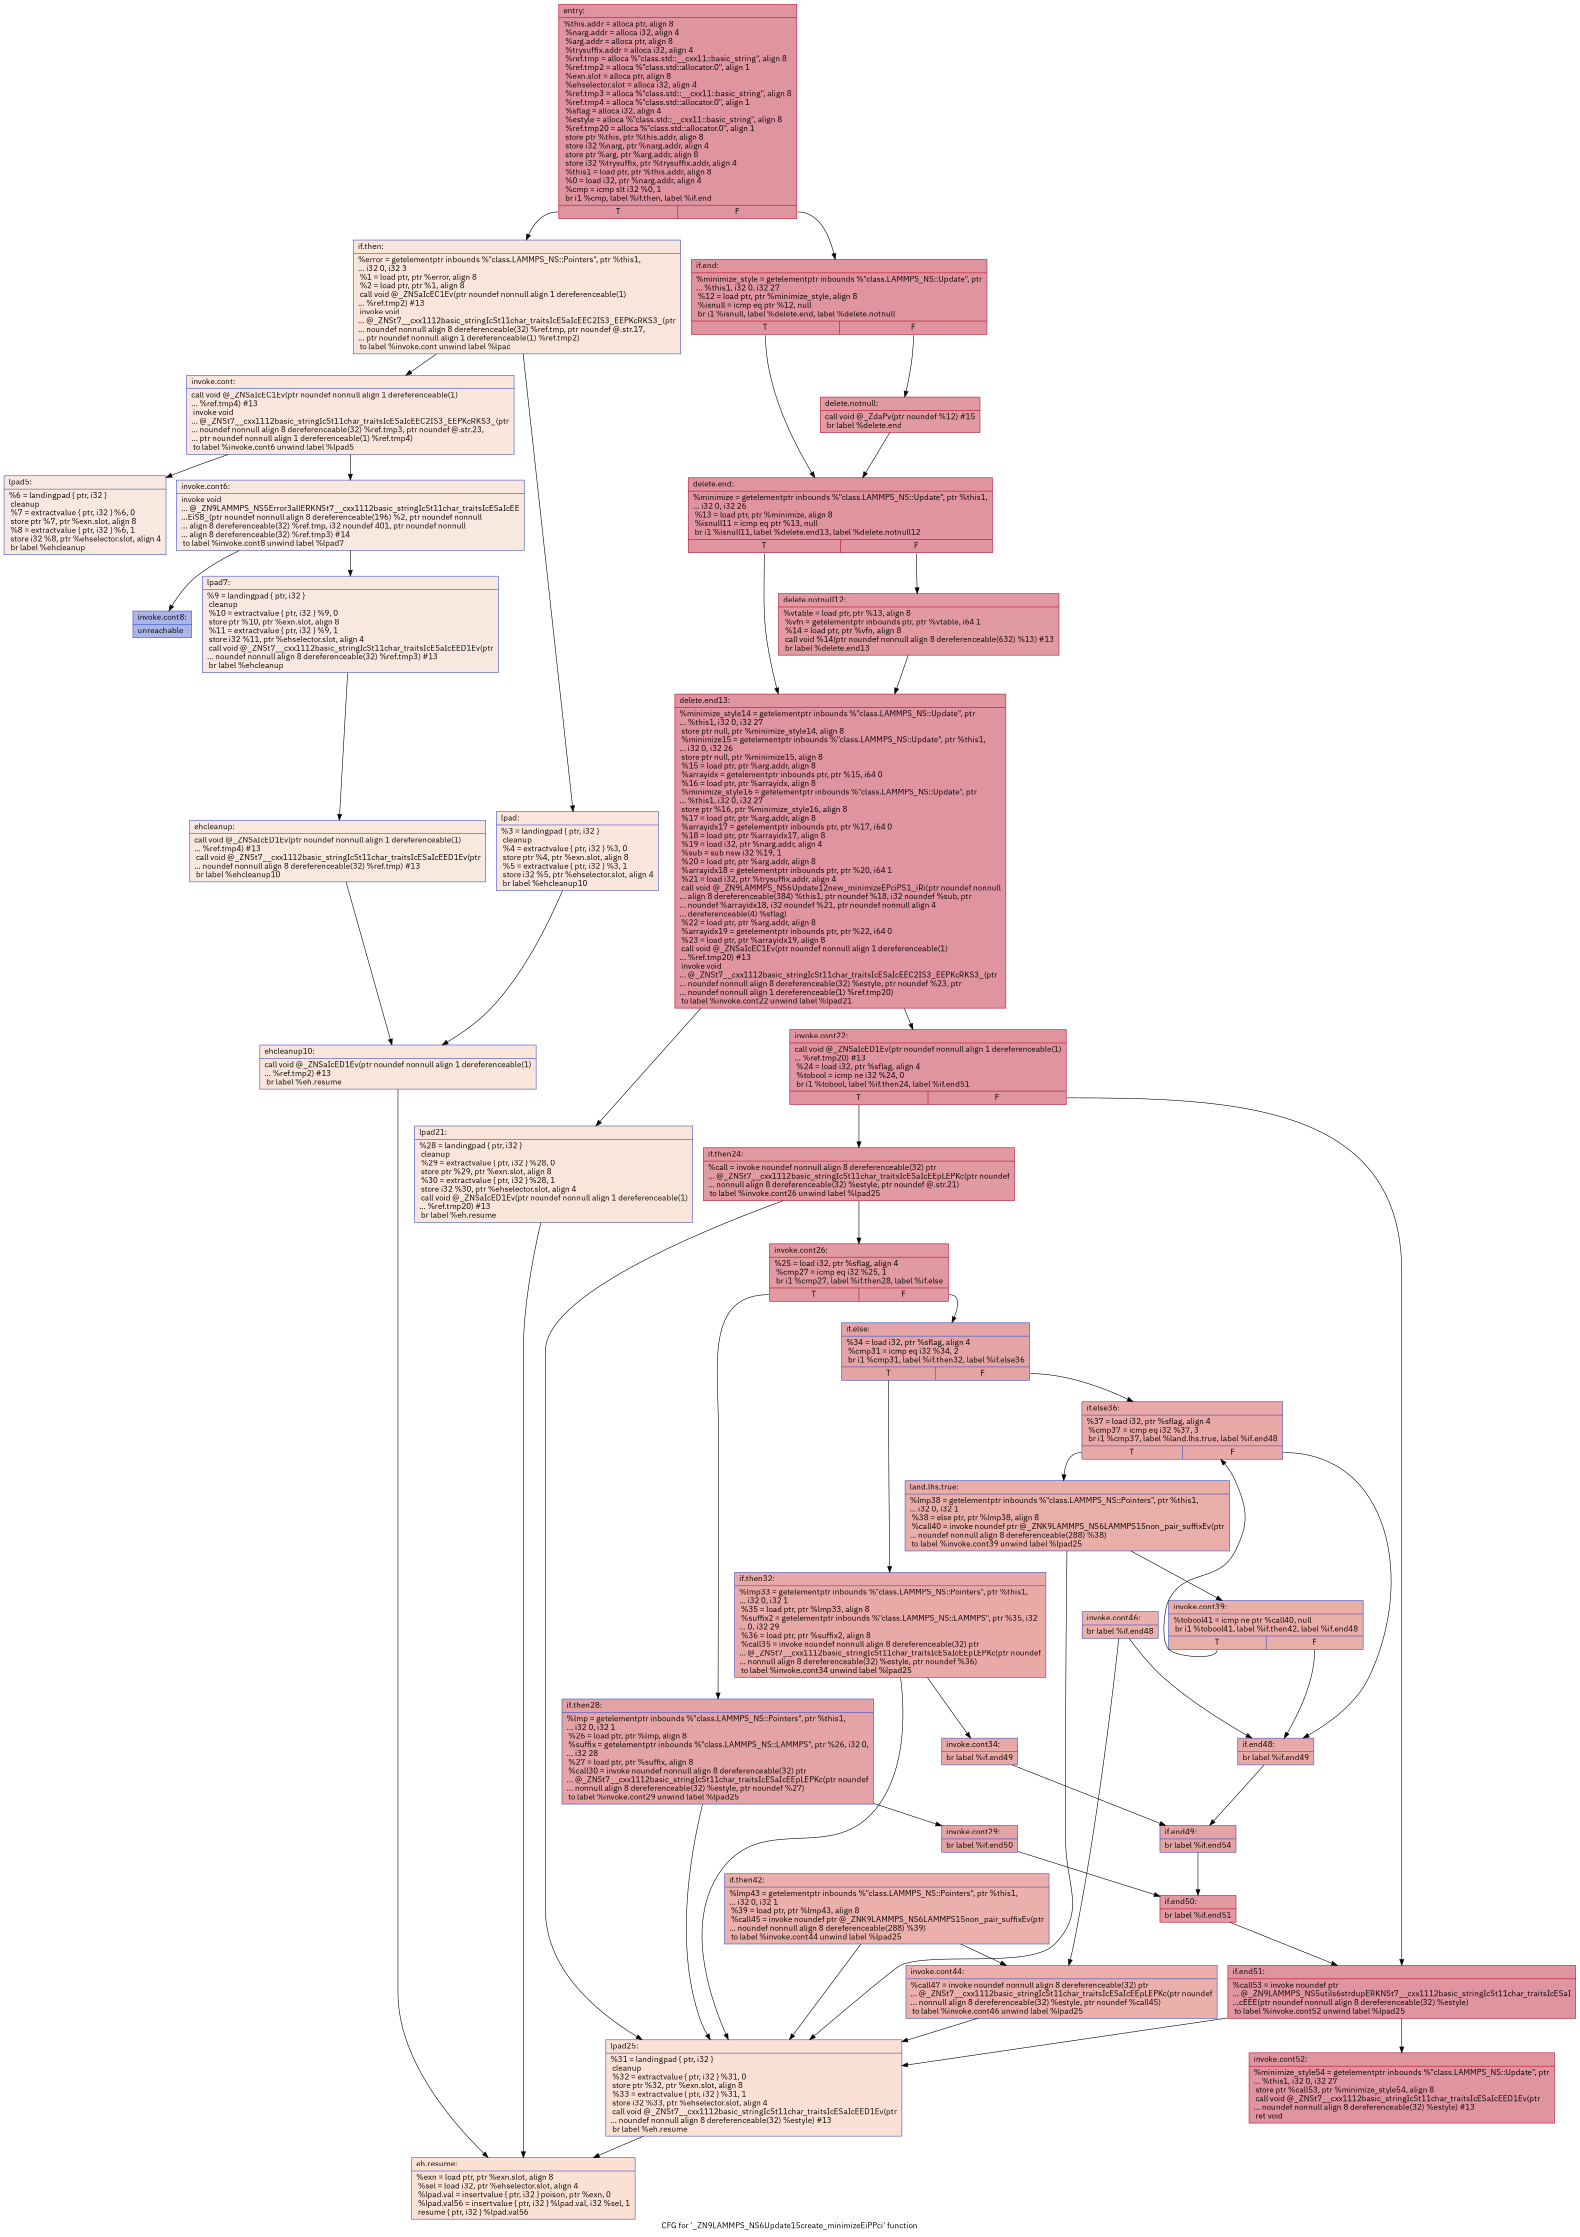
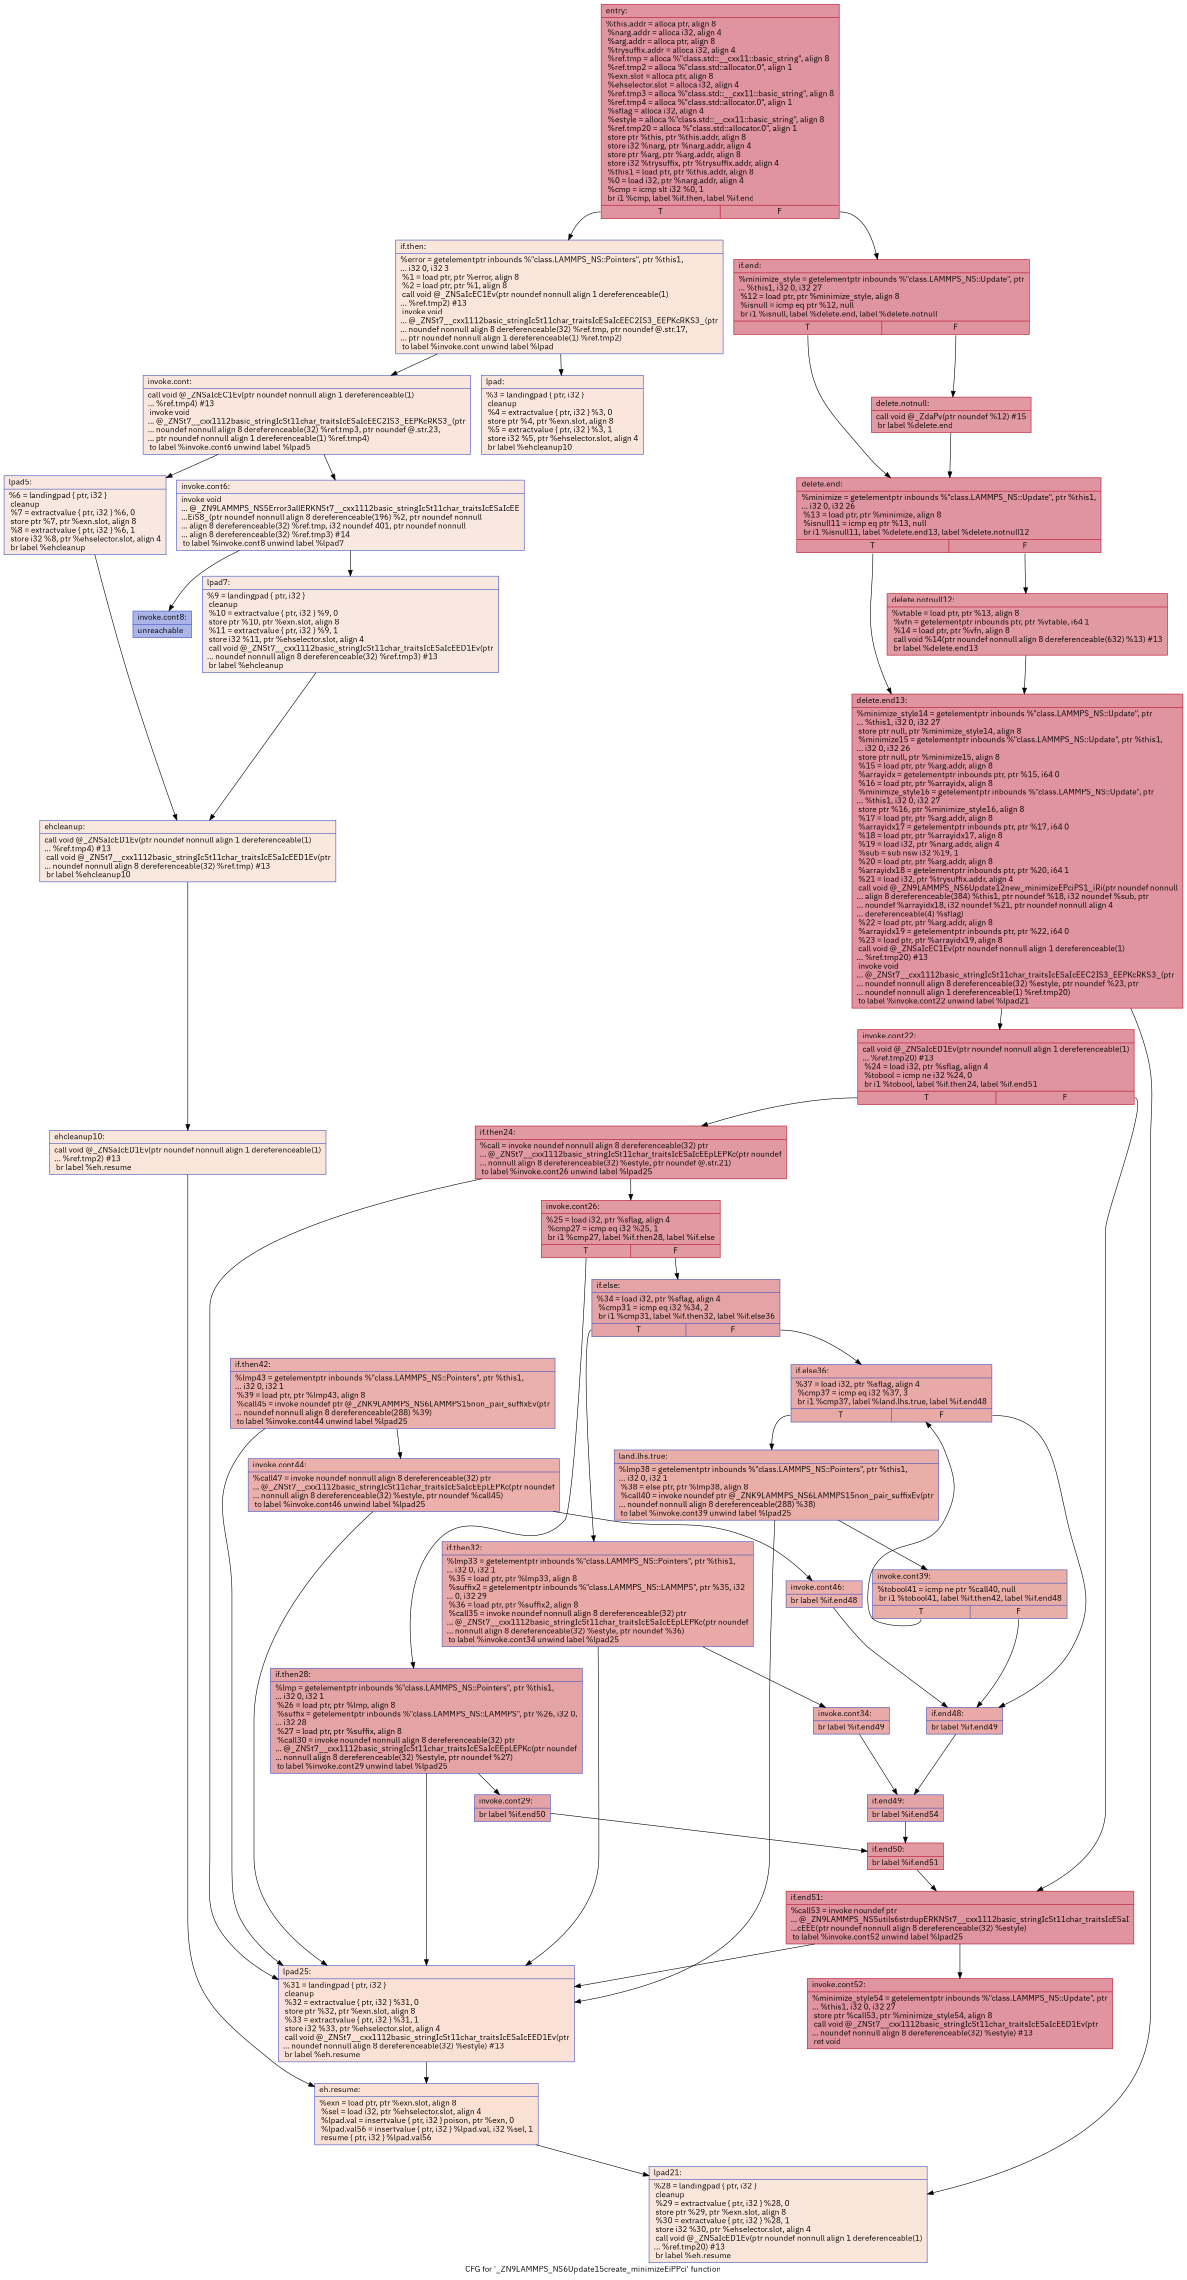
none -> (131, 686)
(517, 976) -> none
(523, 1686) -> (590, 2160)
(1099, 1792) -> (687, 1525)
